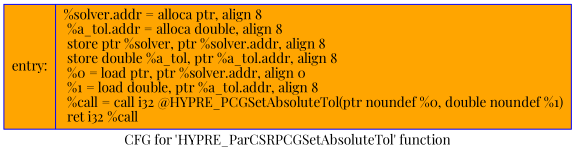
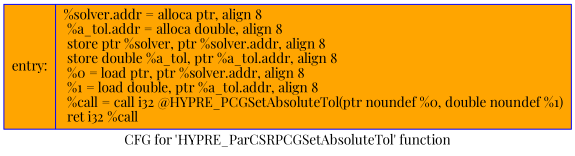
(185, 74) -> (184, 74)
